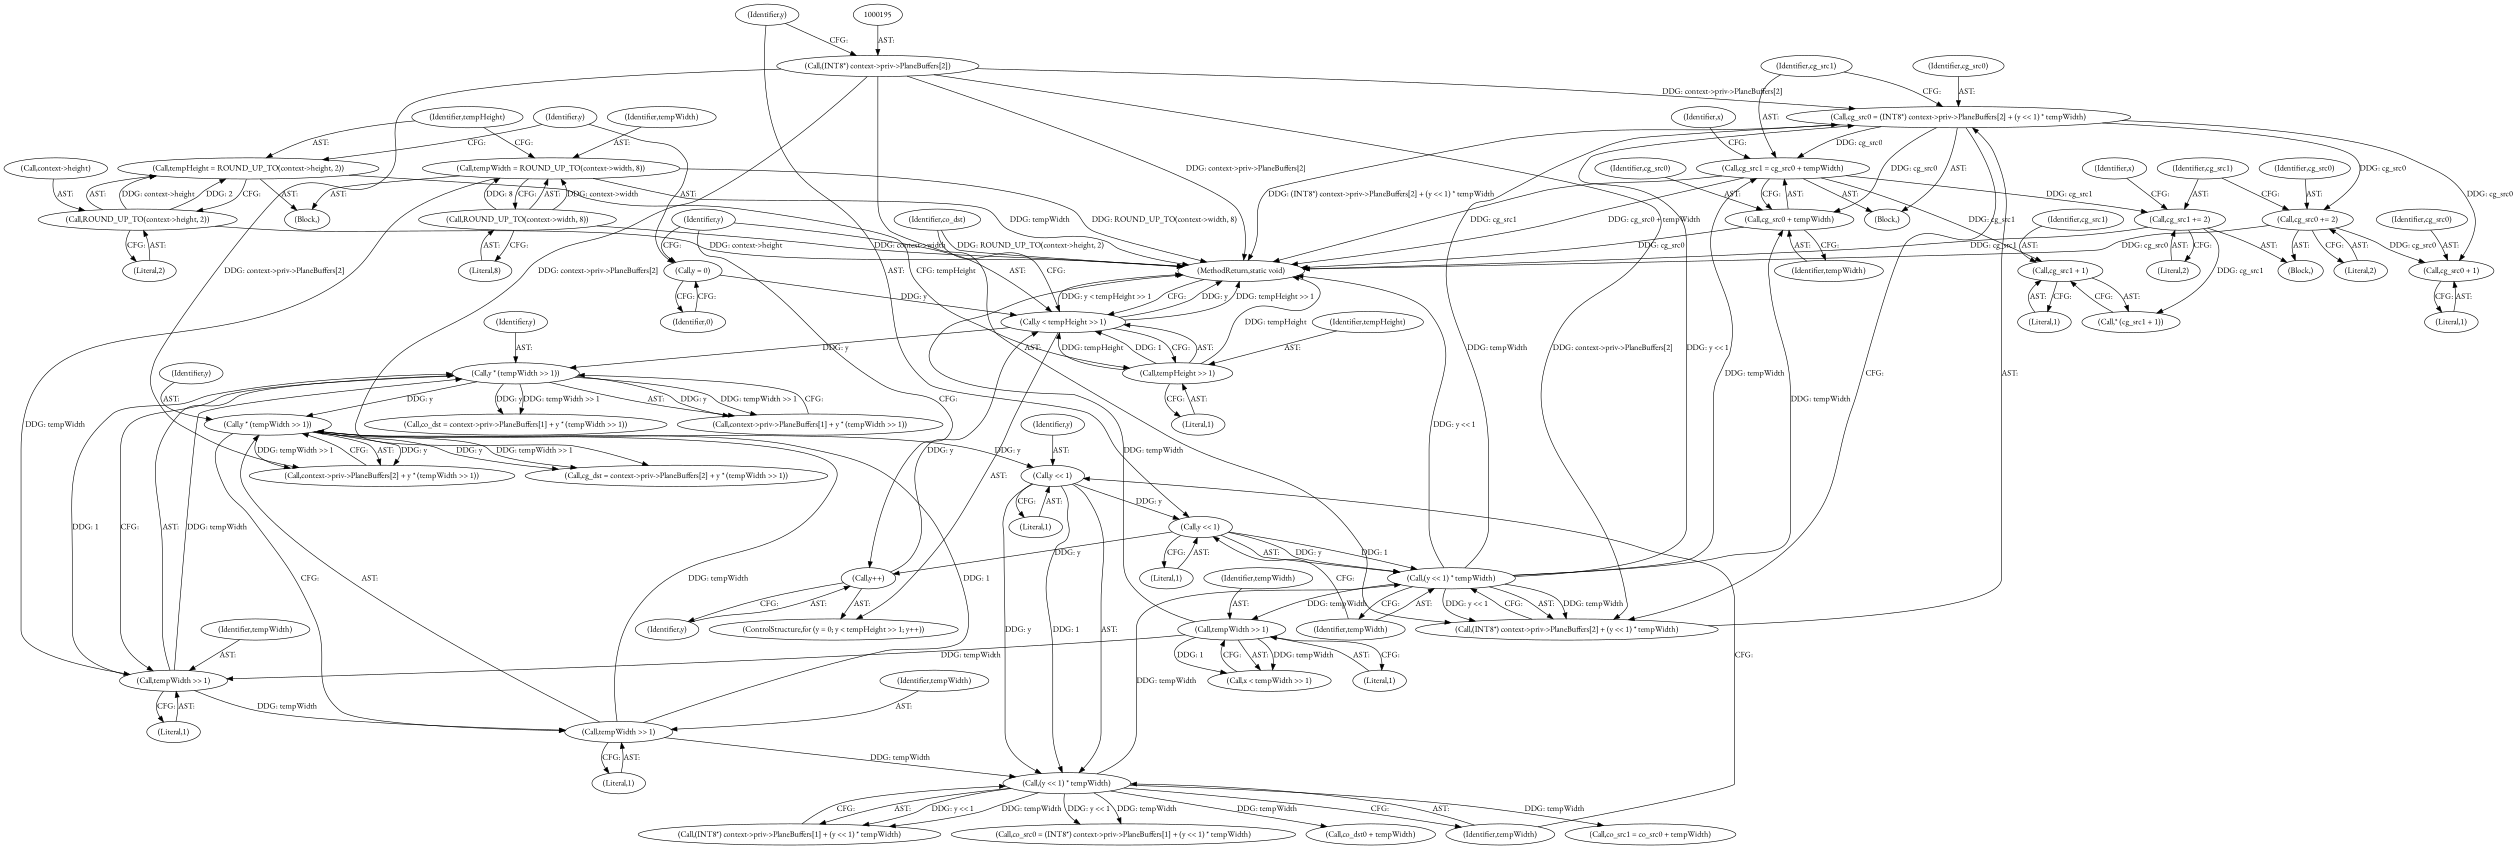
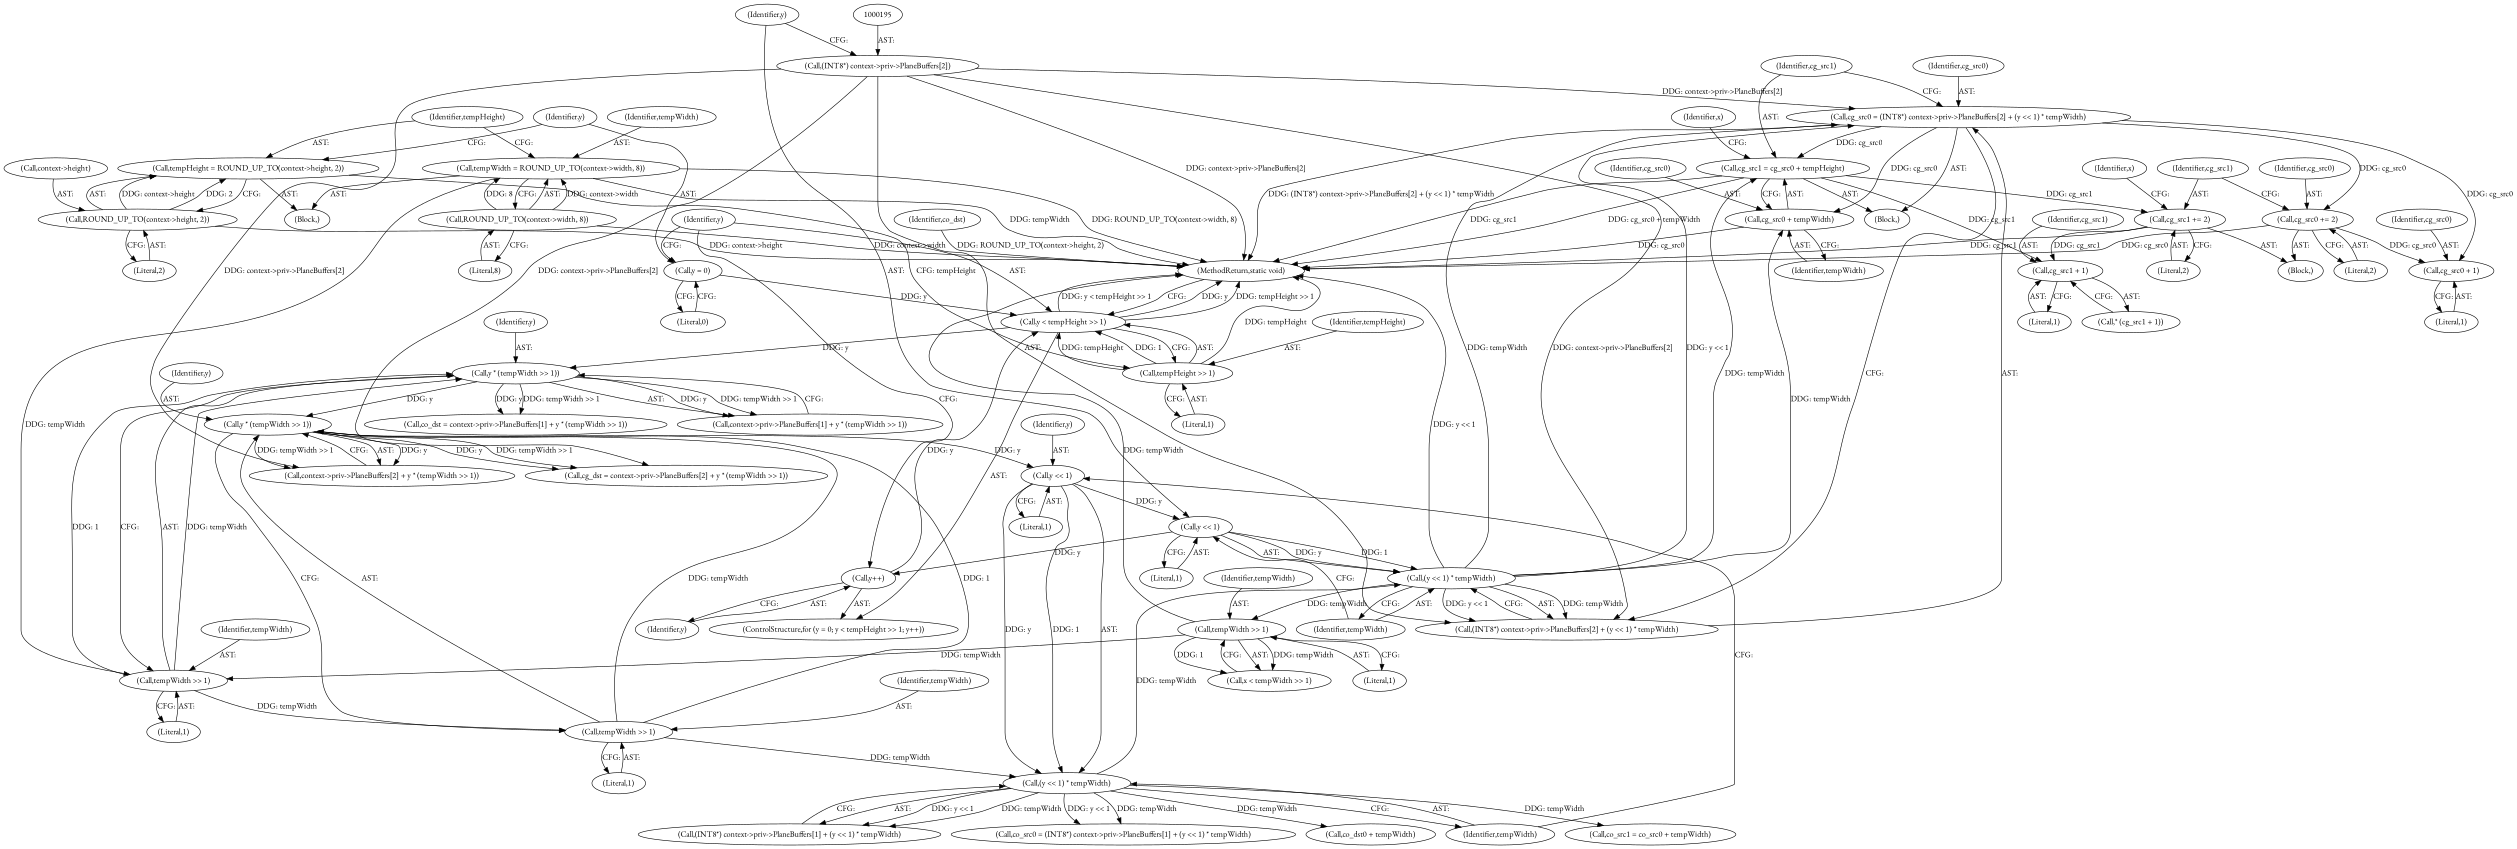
(1783, 168) -> (1783, 168)
(1038, 265) -> none
(2208, 278) -> (2092, 232)
(693, 322) -> (693, 322)
